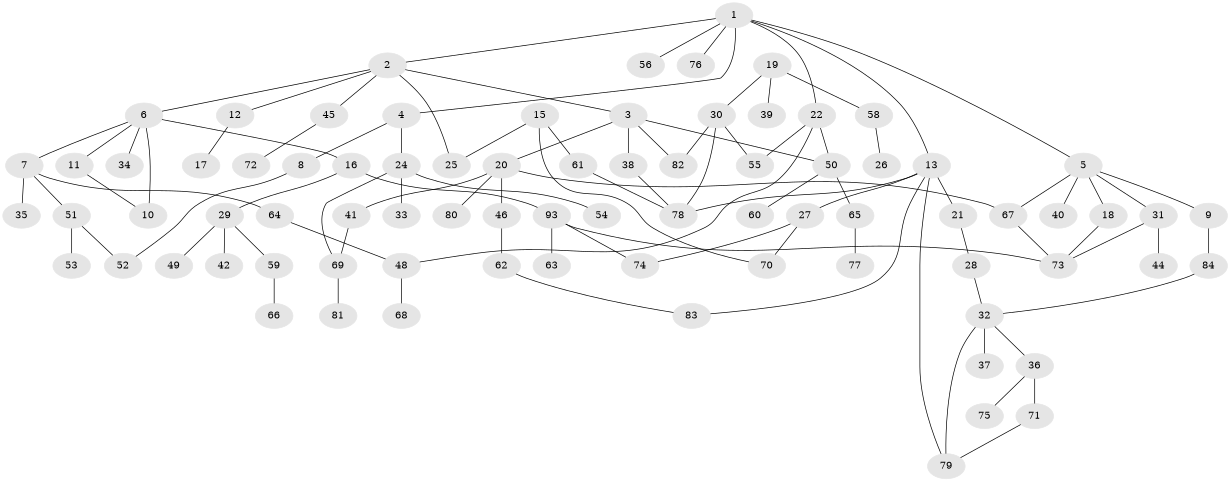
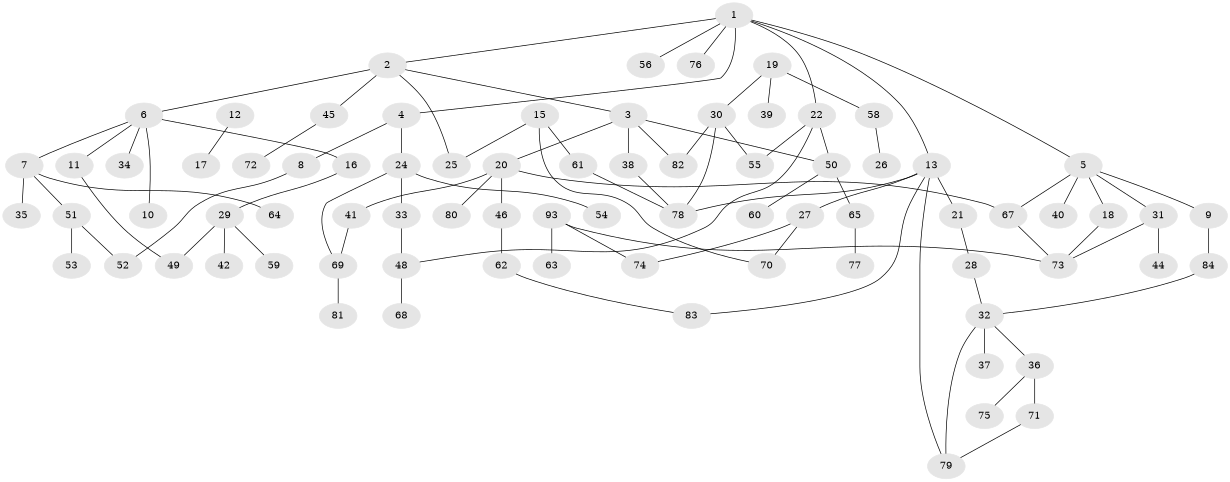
(311, 90) -> none
(452, 191) -> none
(117, 195) -> (117, 222)
(338, 241) -> (401, 241)
(274, 316) -> none
